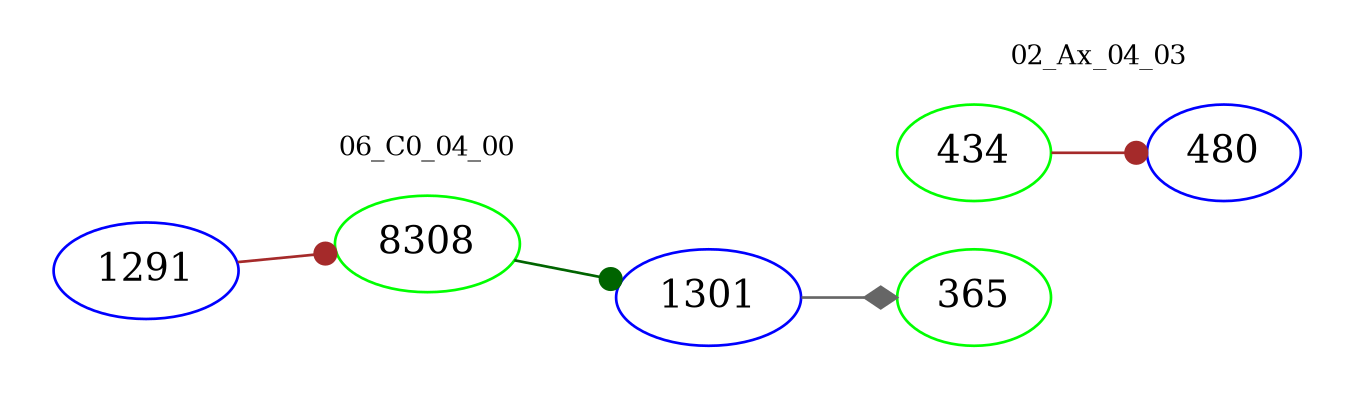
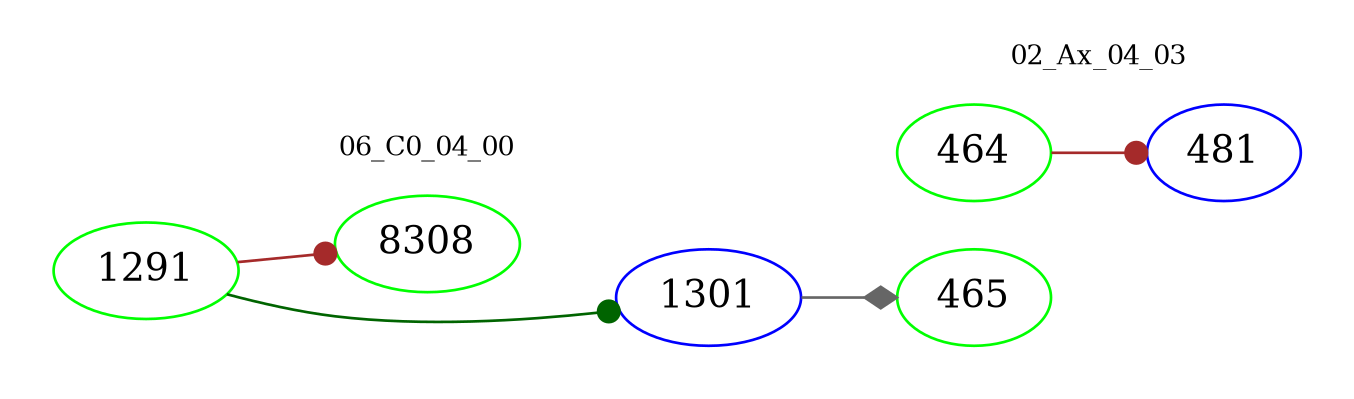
(974, 153) -> (974, 153)
(1224, 153) -> (1224, 153)
(557, 269) -> (411, 321)
(146, 271) -> (146, 271)
(974, 298) -> (974, 298)
